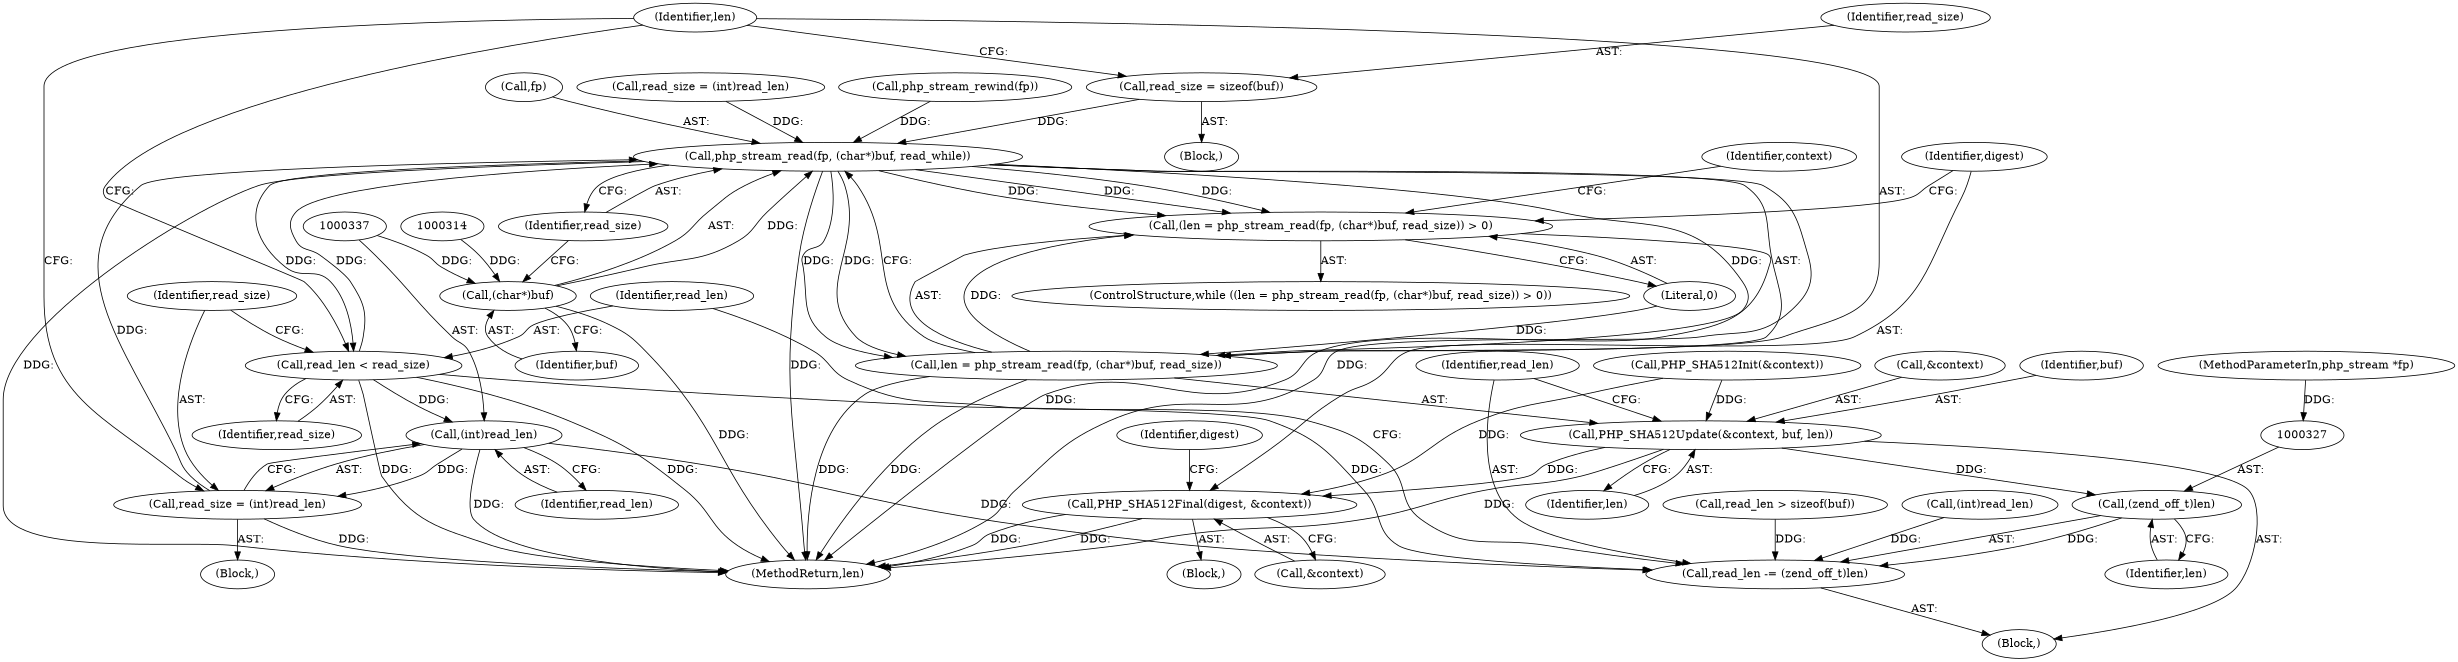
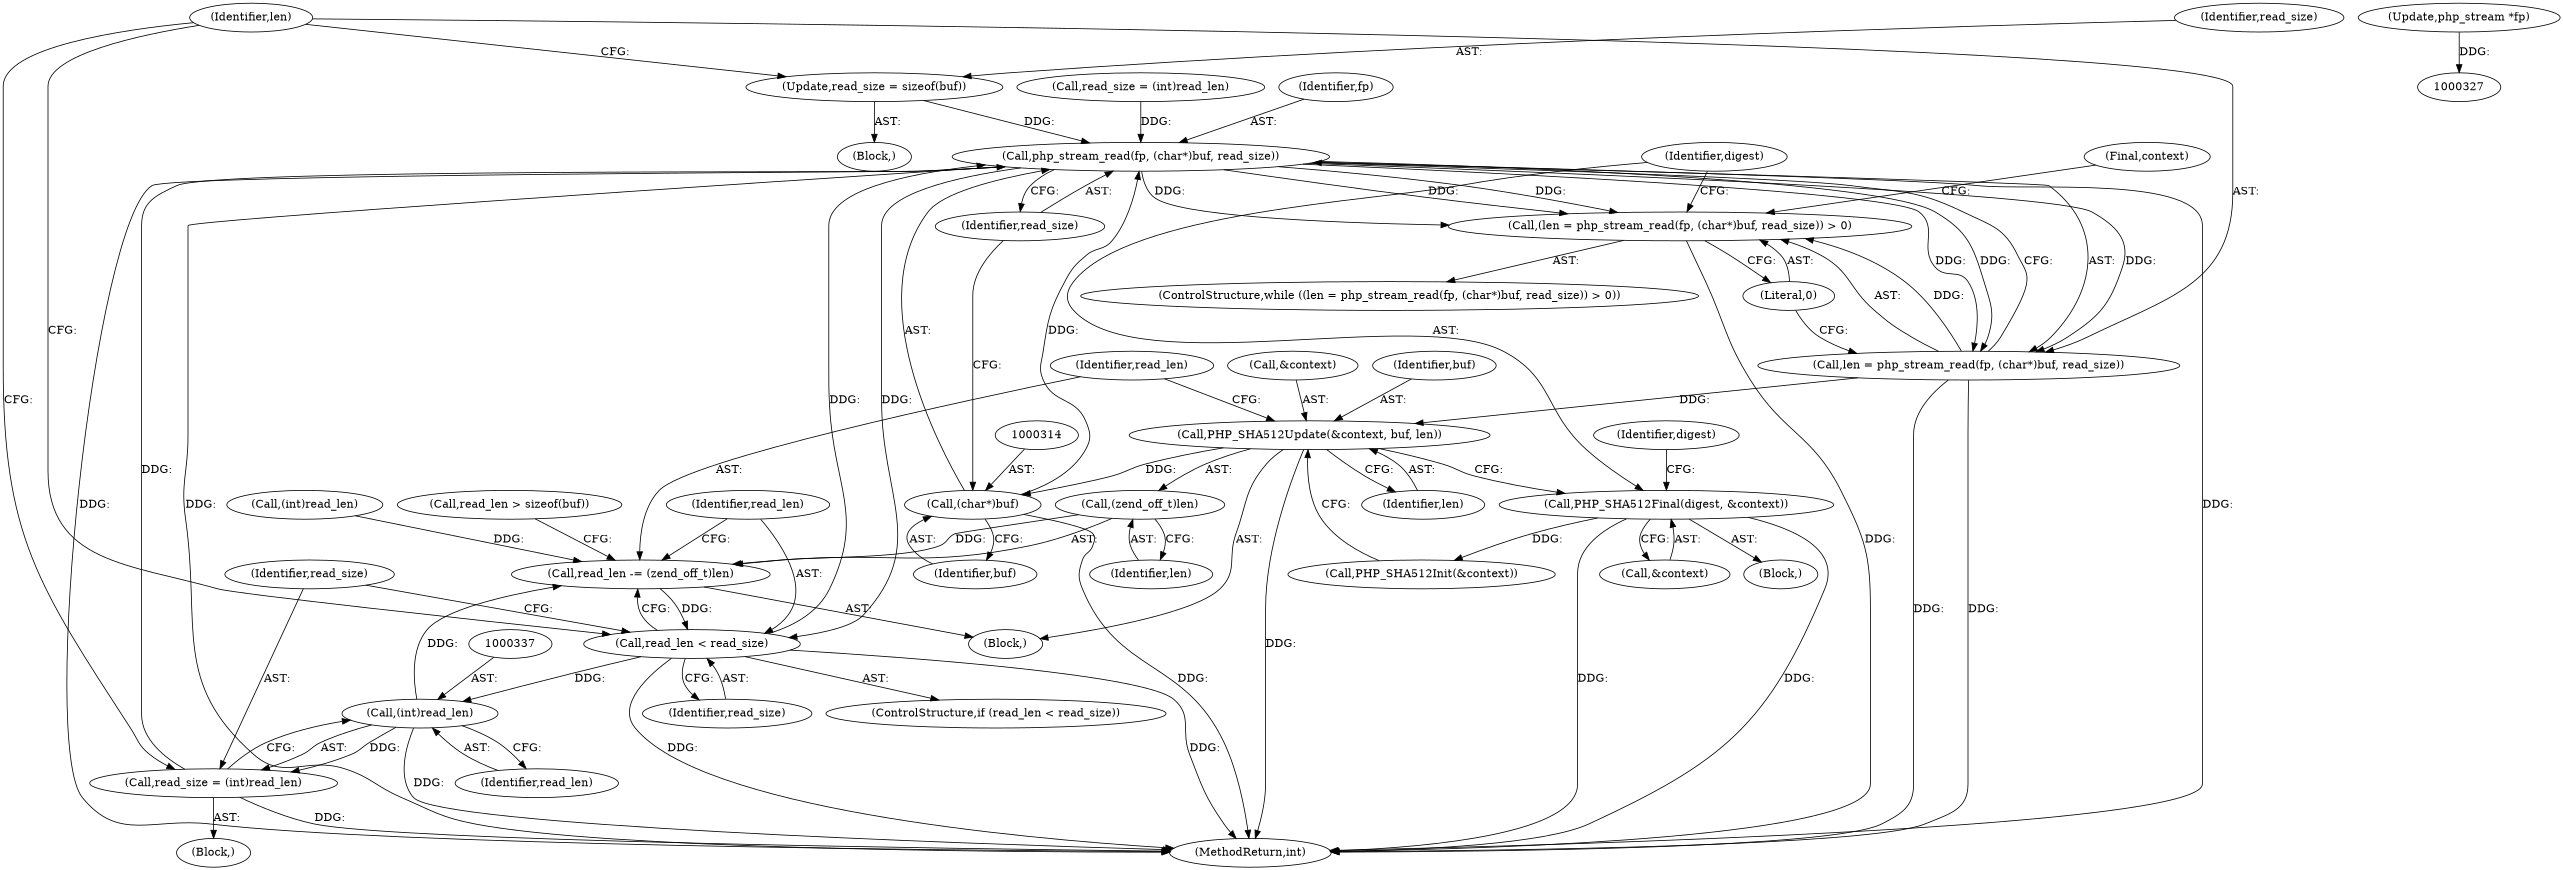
(524, 87) -> (1336, 87)
(955, 87) -> none
(1202, 87) -> (874, 87)
(828, 157) -> (1141, 157)
(1779, 157) -> (2147, 157)
(424, 254) -> (1127, 471)
(507, 261) -> (1024, 470)
(1533, 331) -> (1836, 331)
(2306, 366) -> (2459, 18)
(1437, 400) -> (1696, 400)
(1733, 400) -> (1338, 505)
(1480, 420) -> (1529, 535)
(2235, 467) -> none
(1368, 470) -> (658, 609)
(1564, 470) -> (1491, 470)
(1973, 470) -> (1221, 470)
(1792, 540) -> (600, 540)
(808, 574) -> (1250, 853)
none -> (675, 604)
none -> (996, 714)
